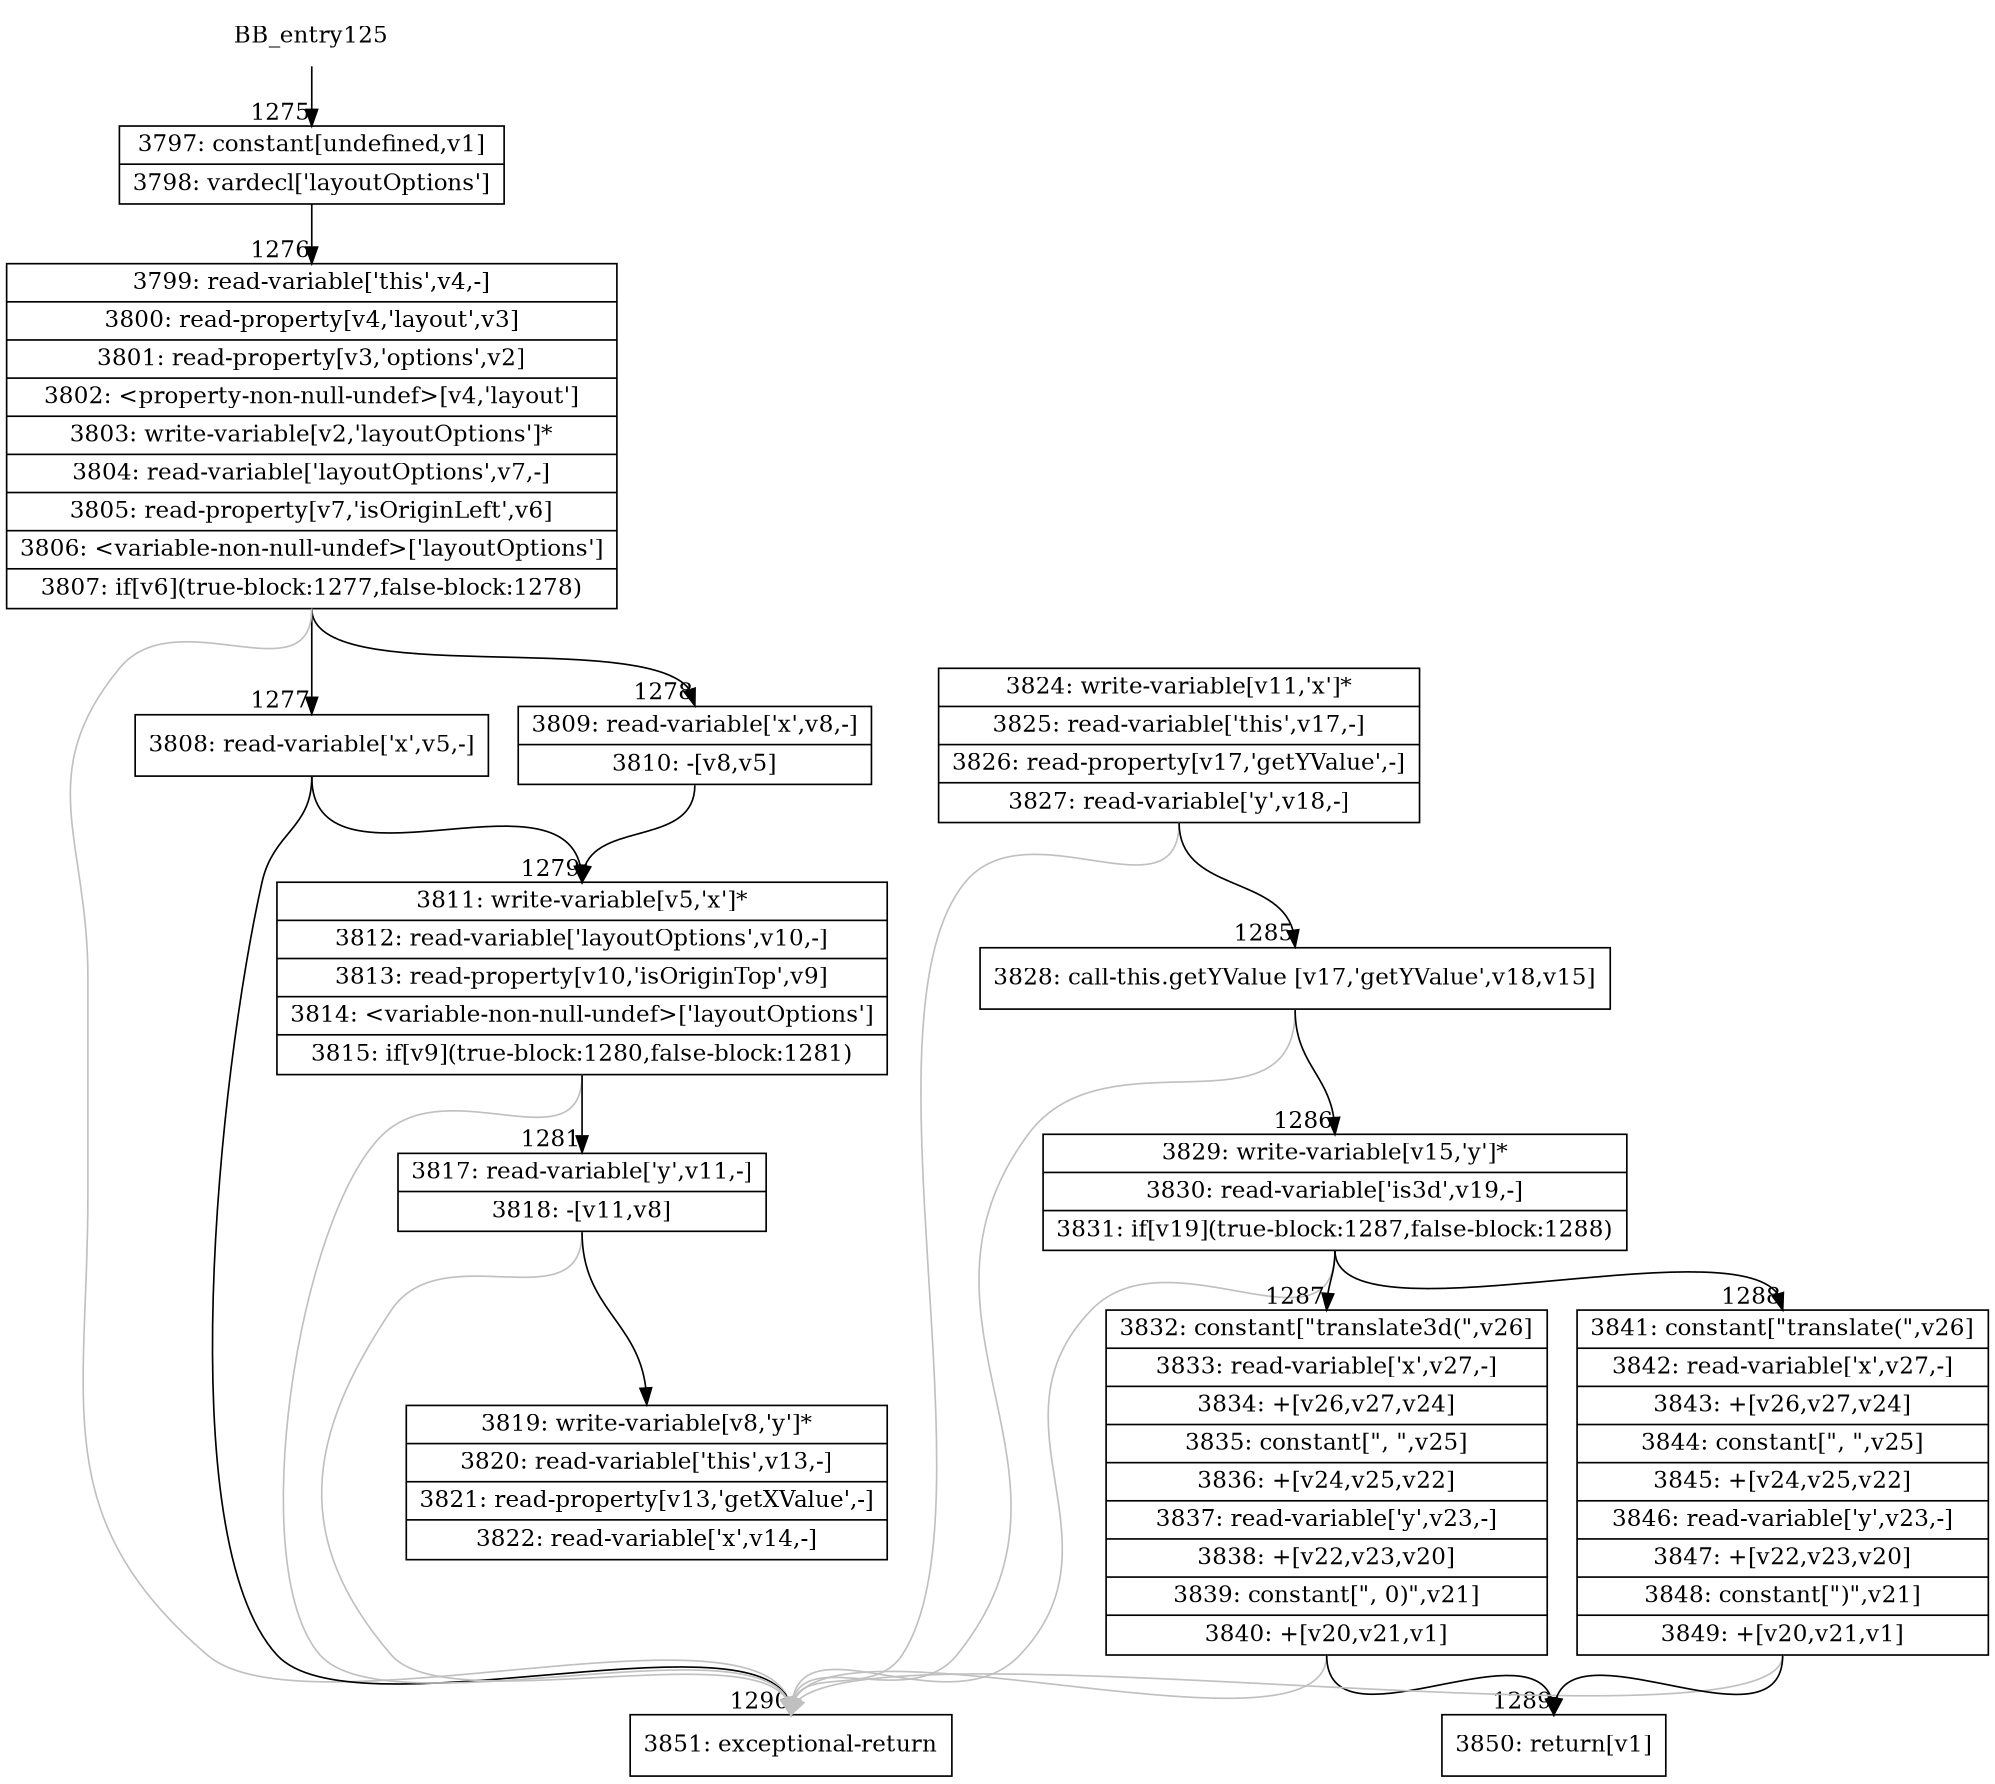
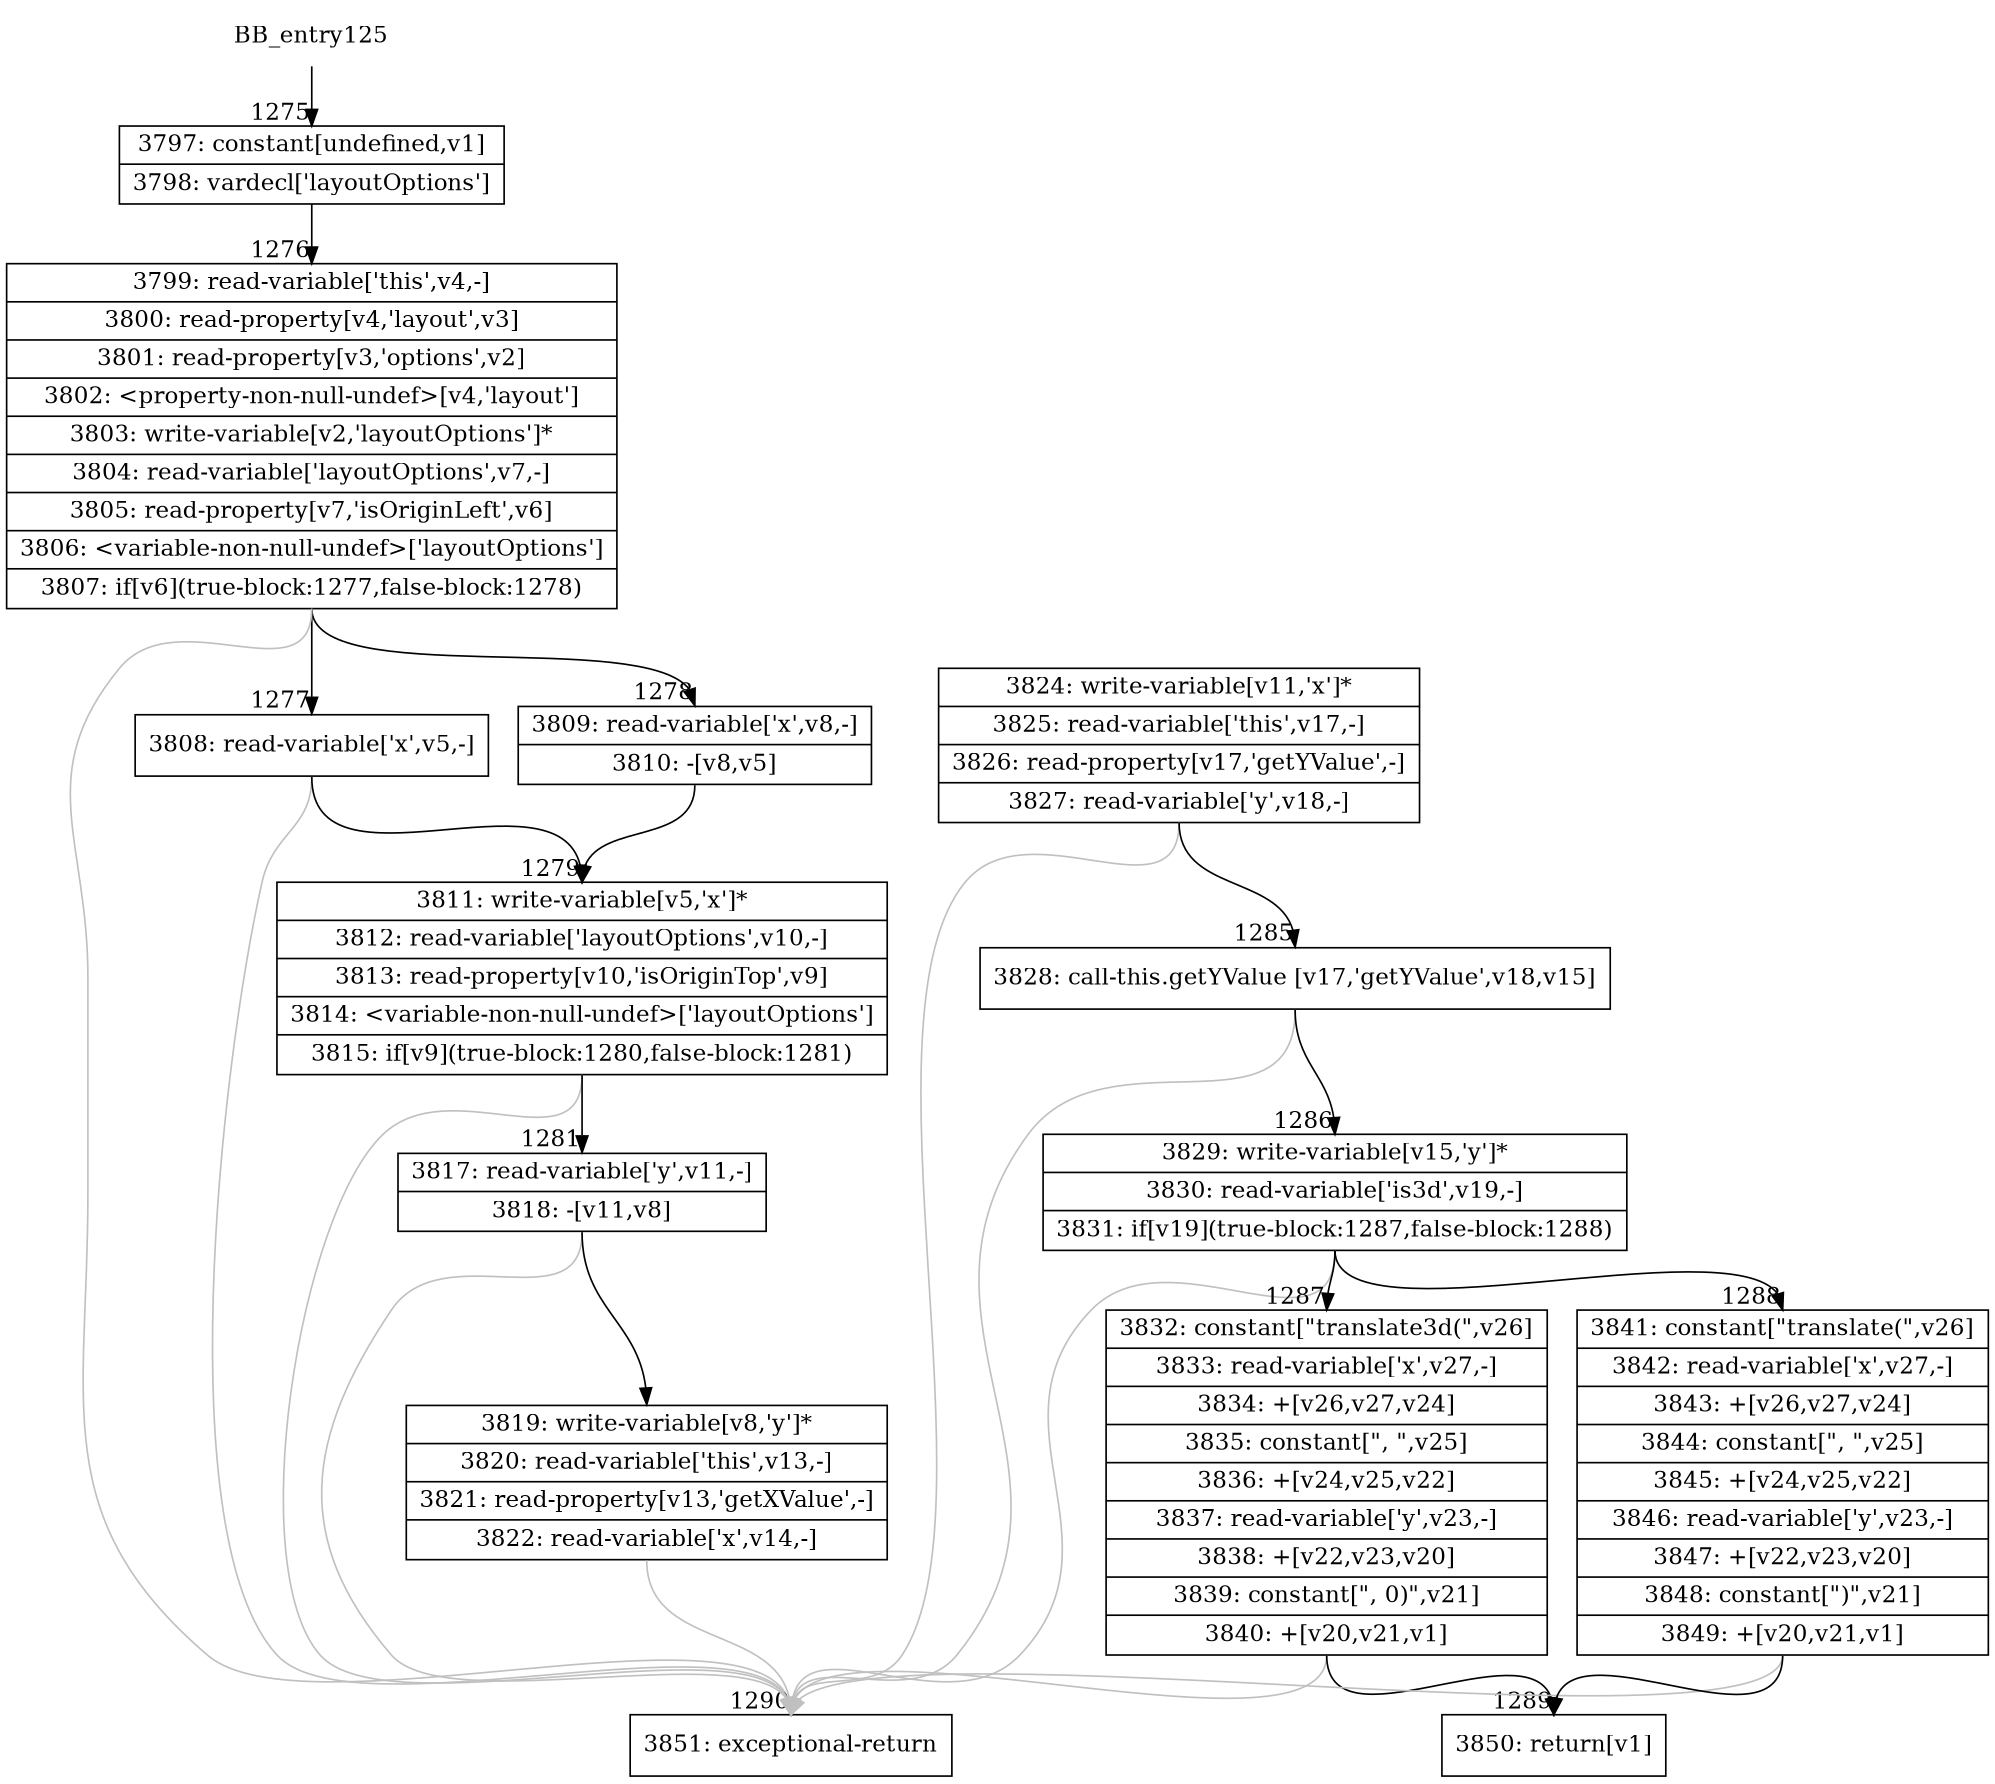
(220, 1475) -> (220, 1475)
none -> (711, 1634)
